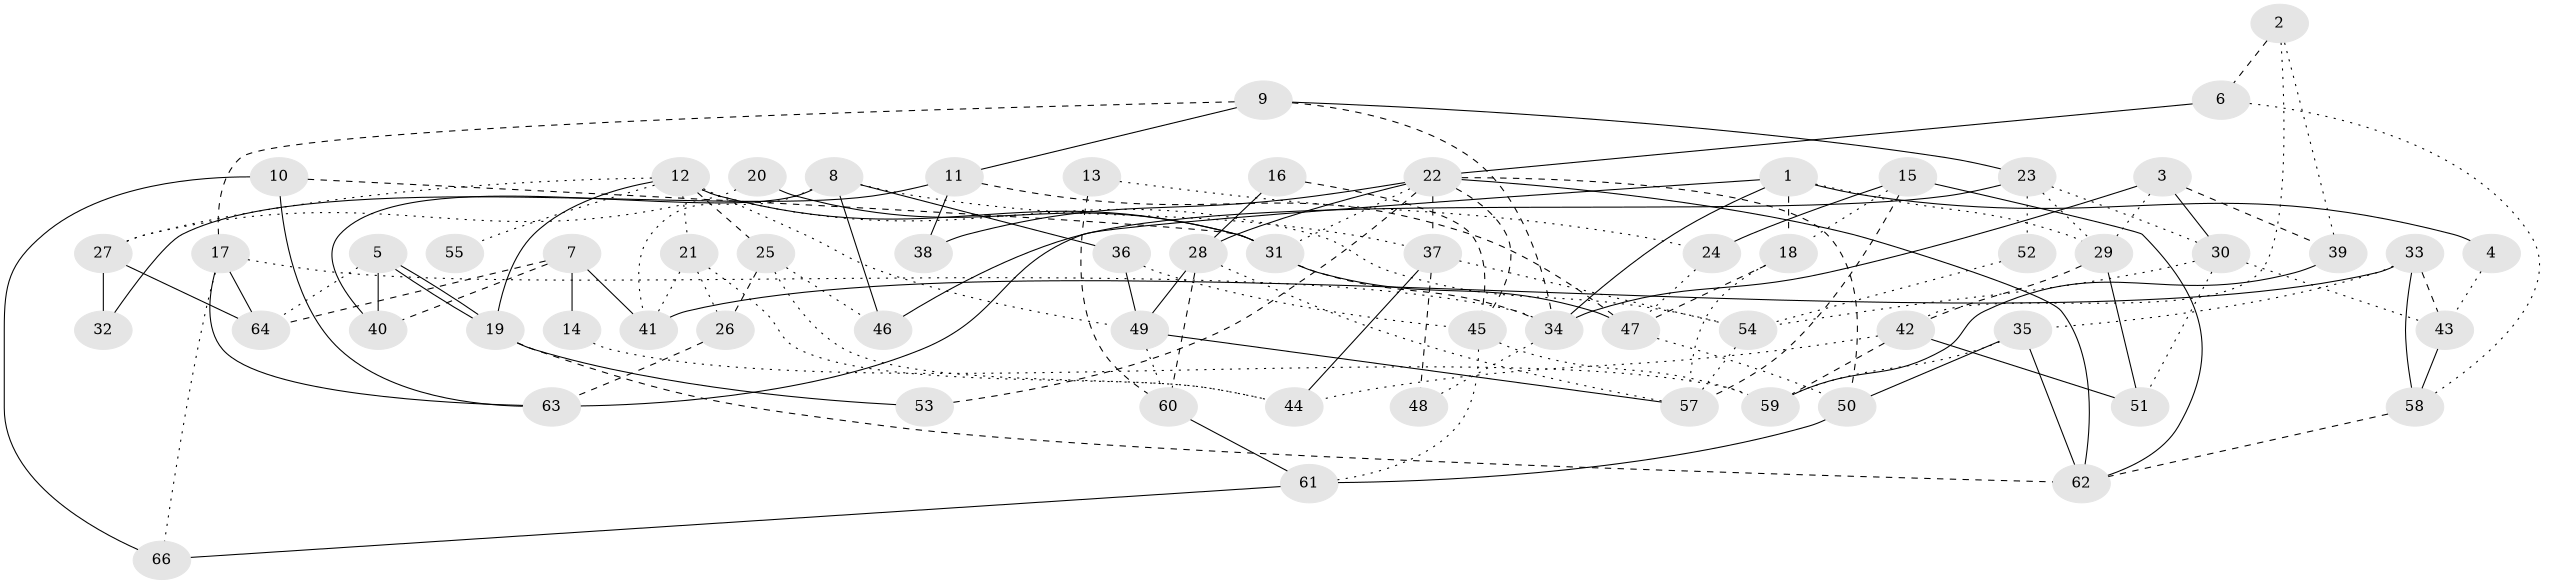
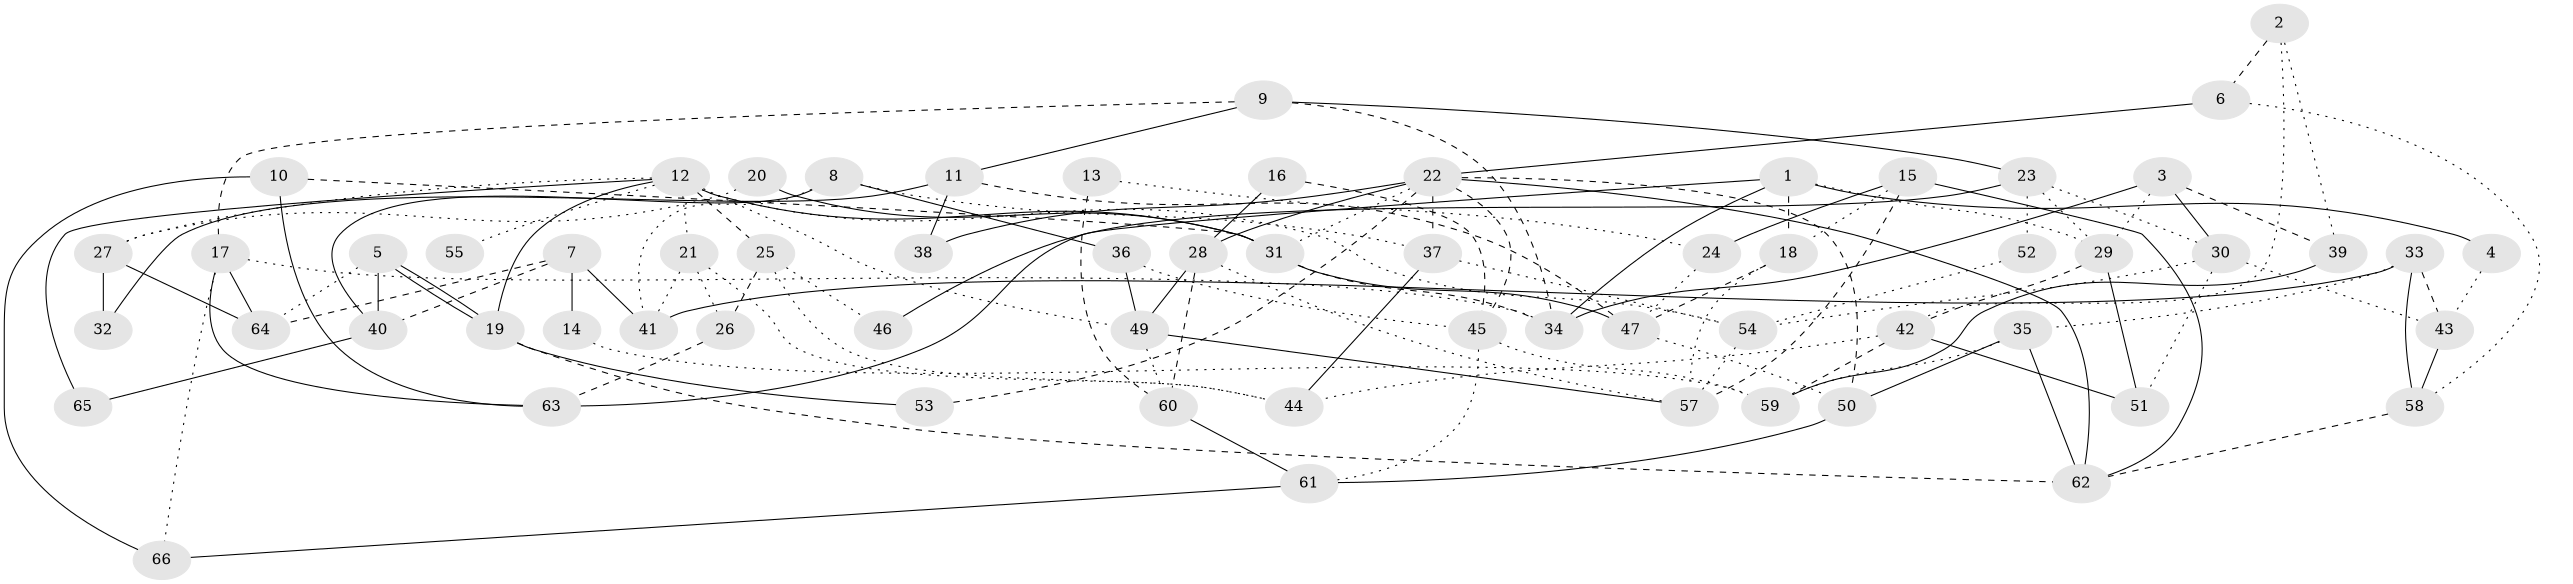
(859, 254) -> none
none -> (83, 407)
(1419, 407) -> none
